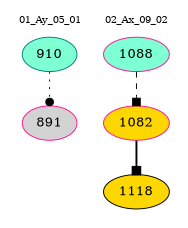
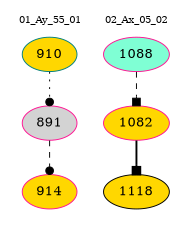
(50, 21) -> (50, 21)
(136, 21) -> (136, 21)
(50, 54) -> (50, 54)
none -> (50, 192)
